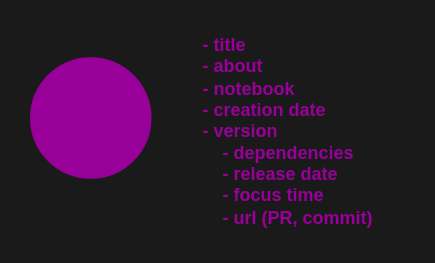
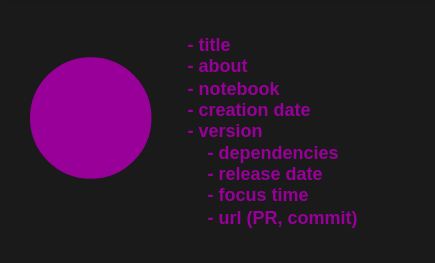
(309, 131) -> (294, 131)
